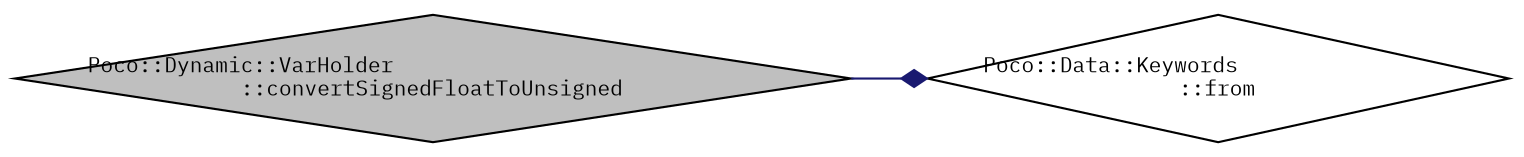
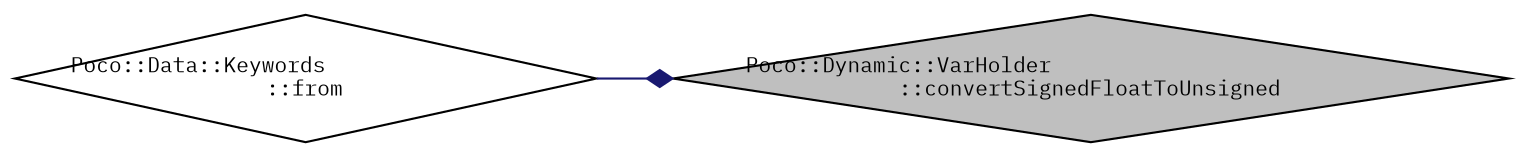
(876, 79) -> (622, 79)
